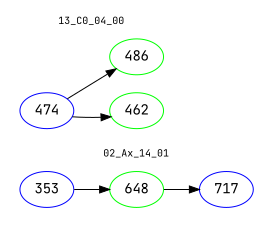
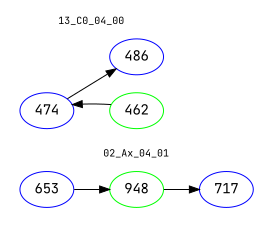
(137, 57) -> (137, 57)
(87, 117) -> (97, 104)
(137, 154) -> (137, 154)
(47, 189) -> (47, 189)
(137, 189) -> (137, 189)
